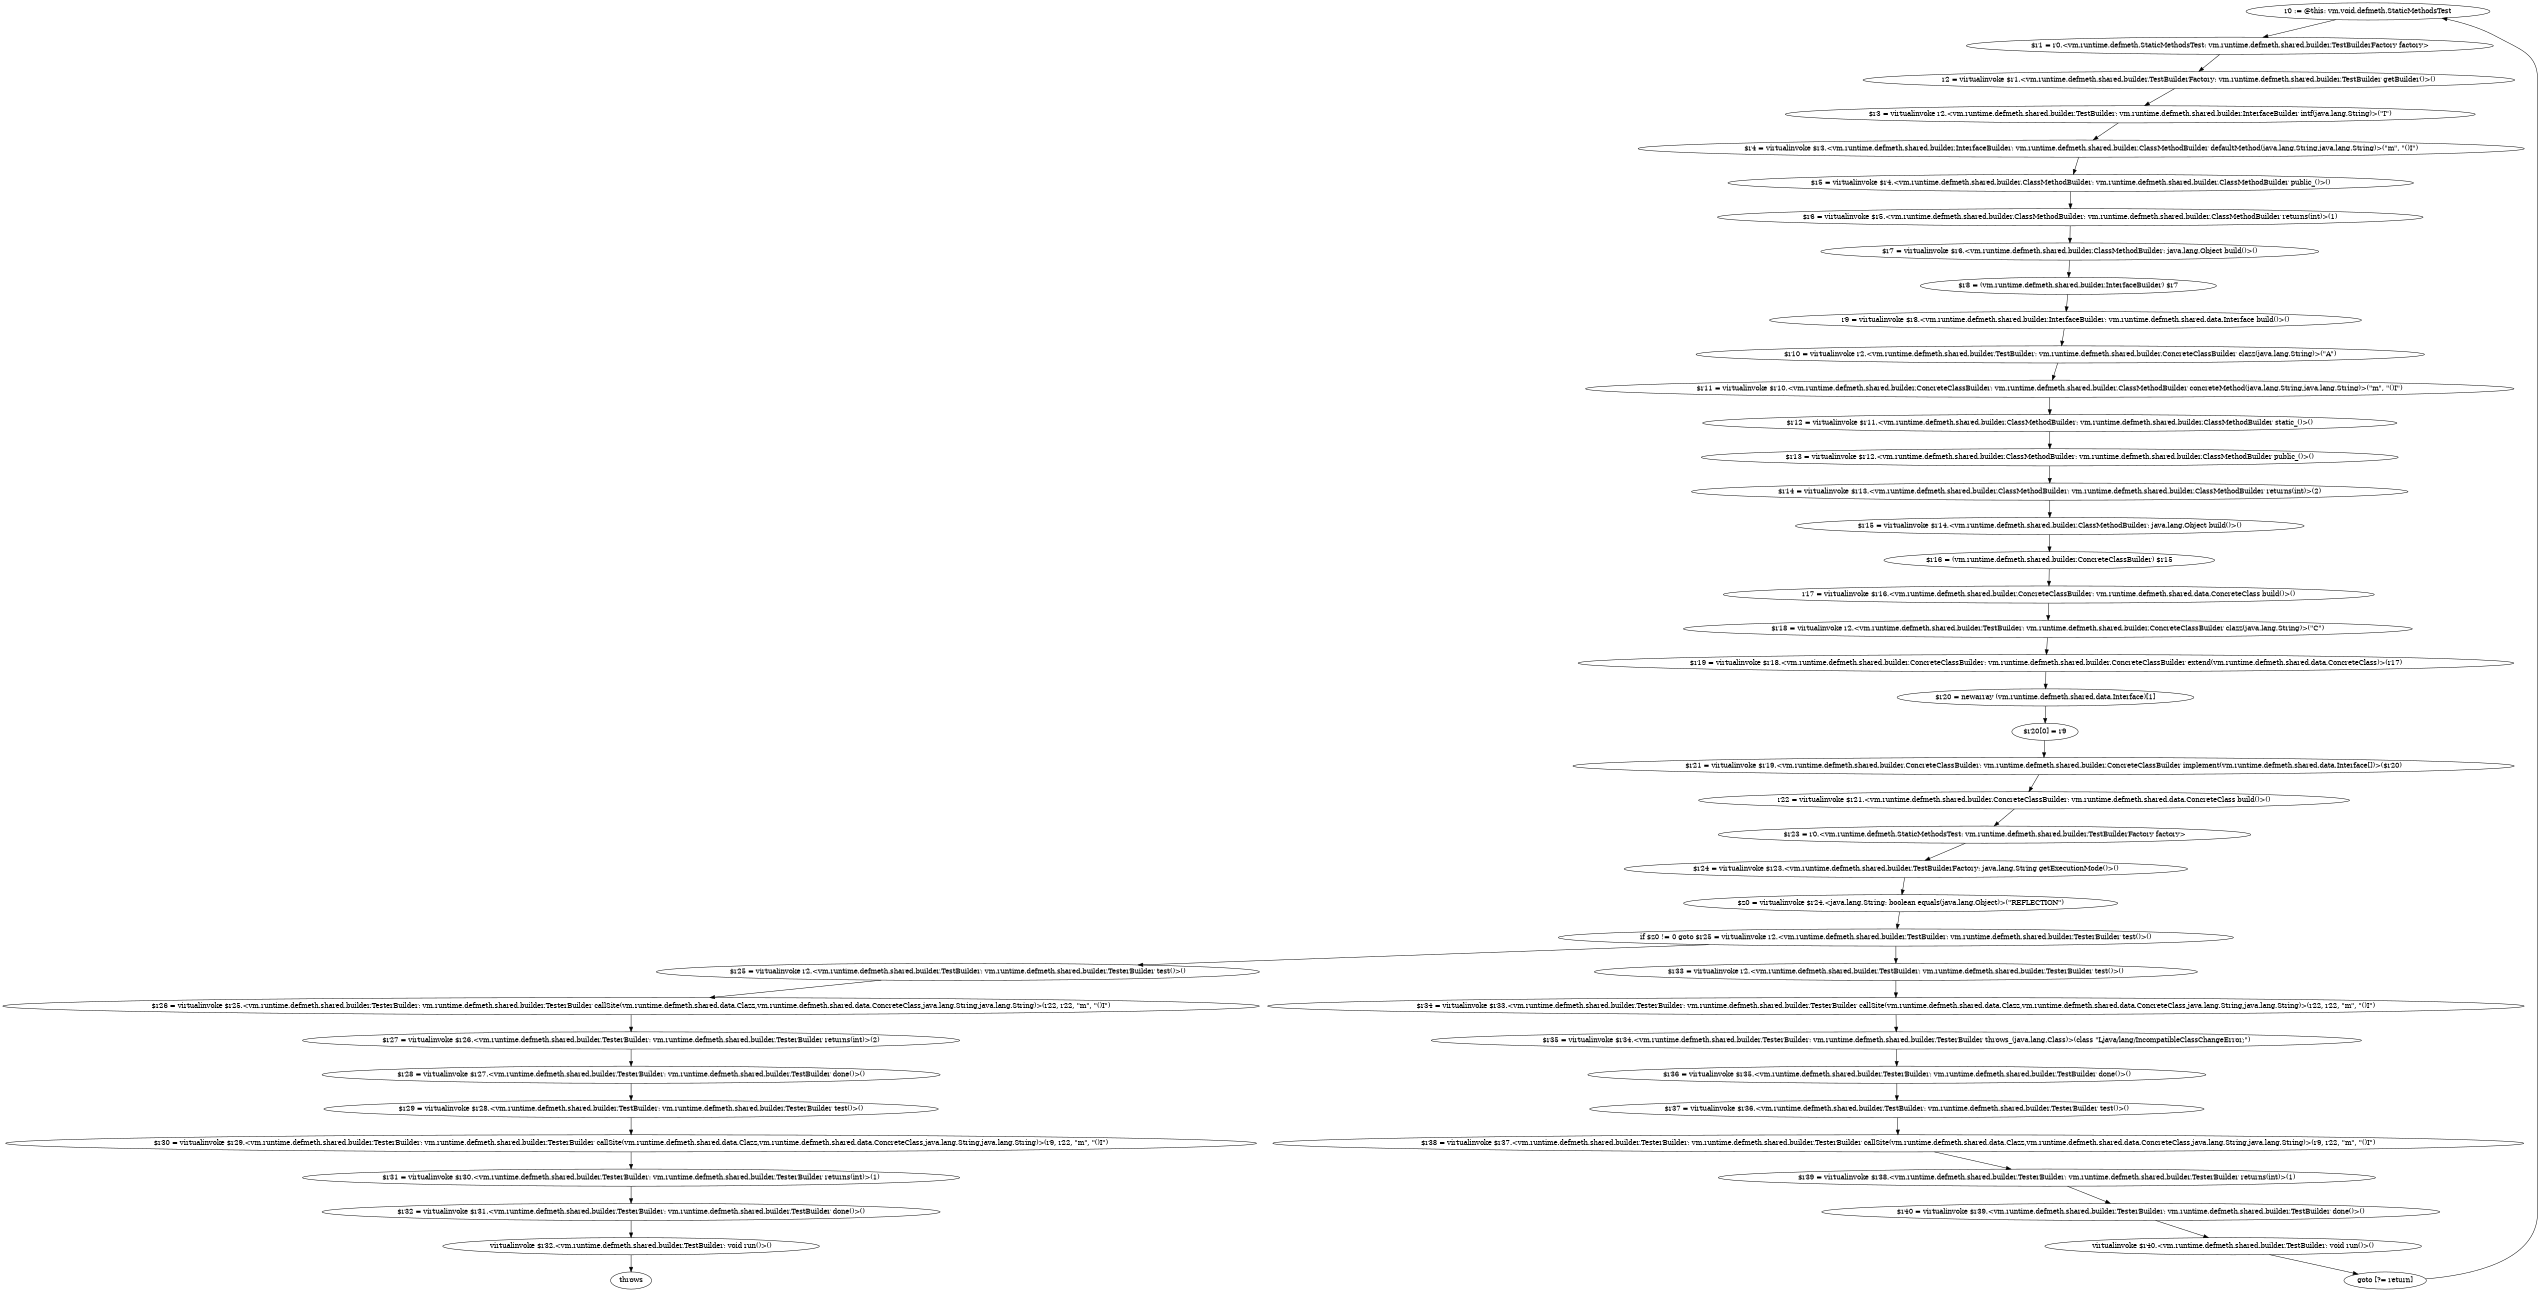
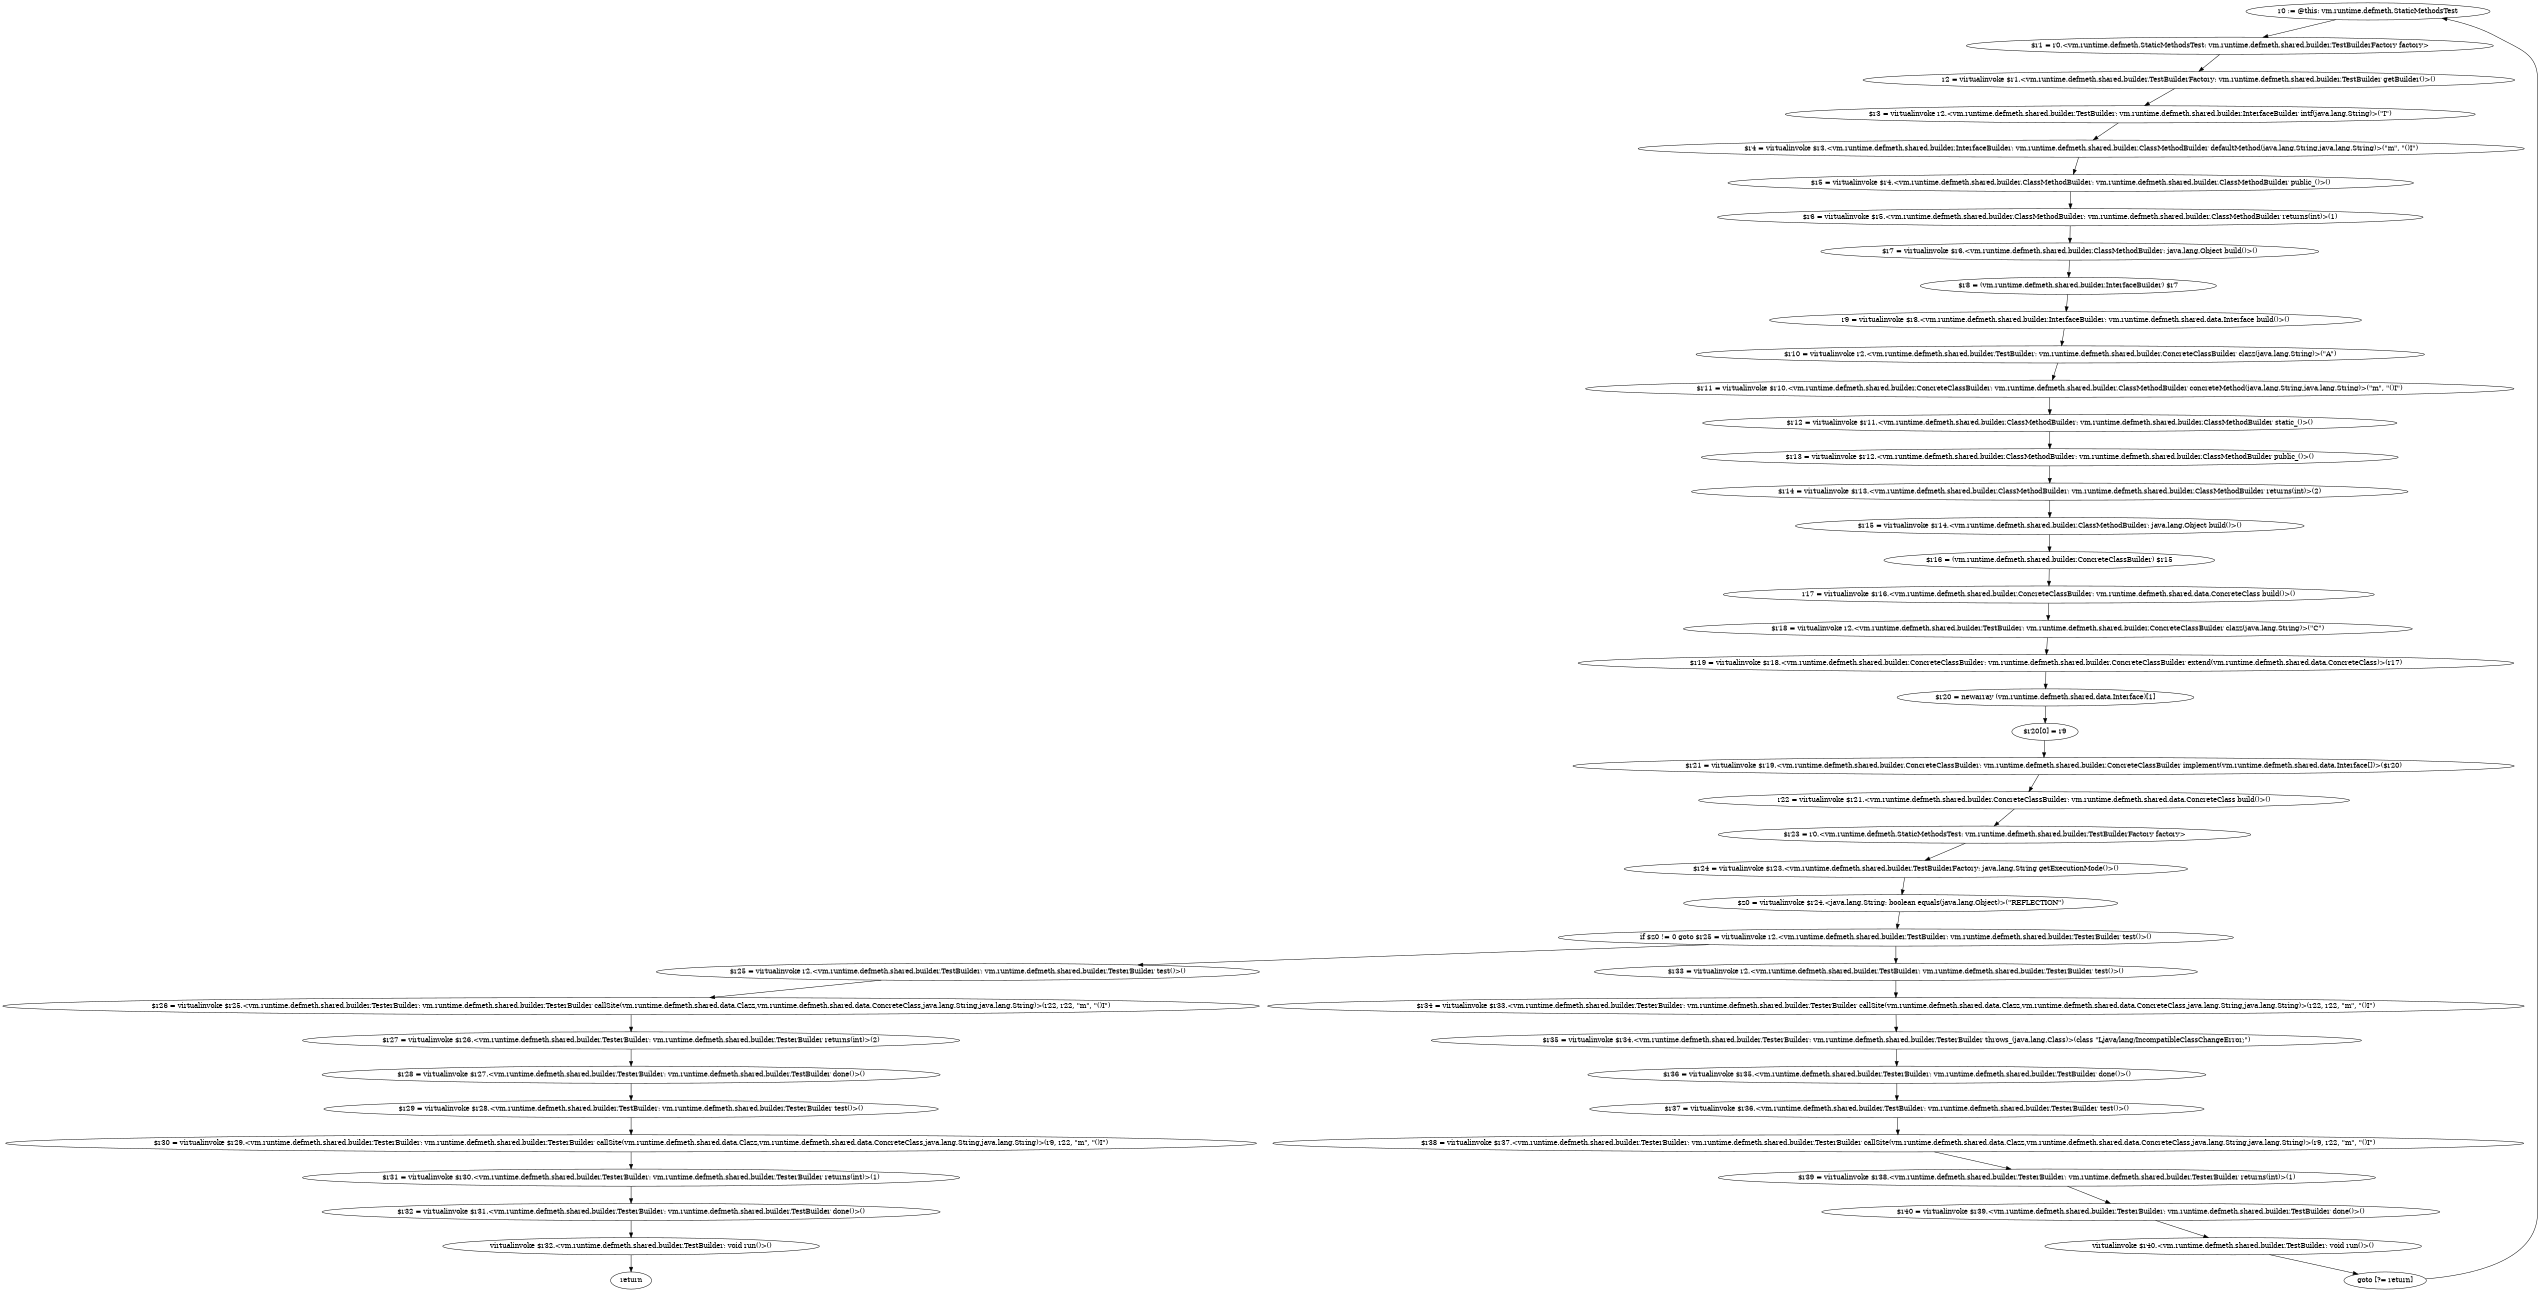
(2368, 11) -> (2368, 11)
(631, 1281) -> (631, 1281)
